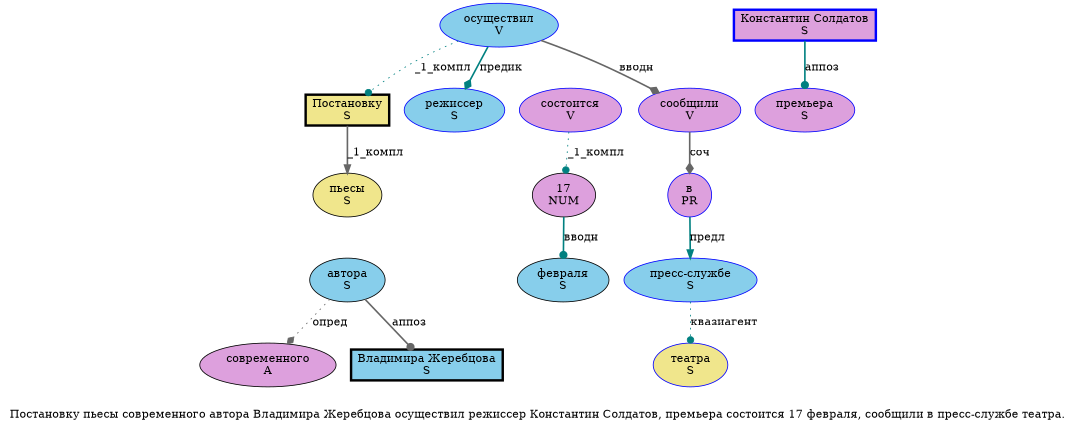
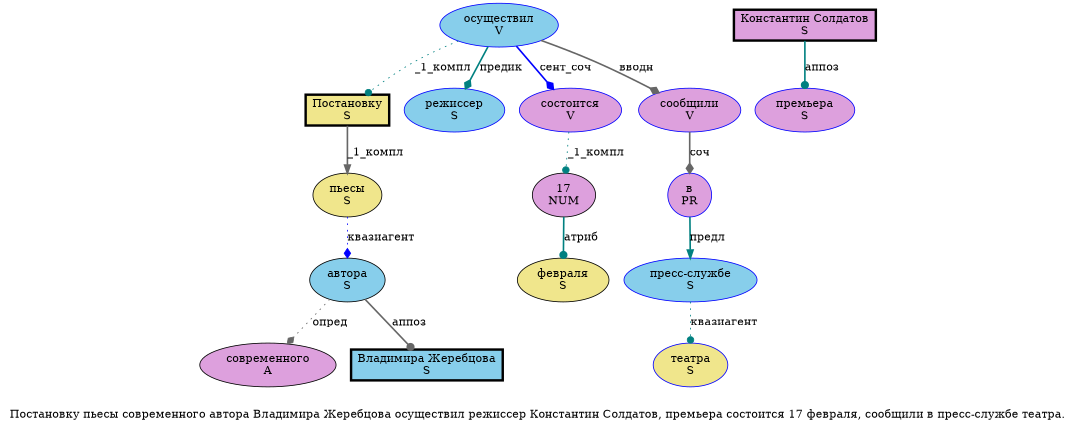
(805, 25) -> (805, 25)
none -> (532, 64)
none -> (347, 233)
(581, 238) -> (581, 238)
(563, 280) -> (563, 280)
